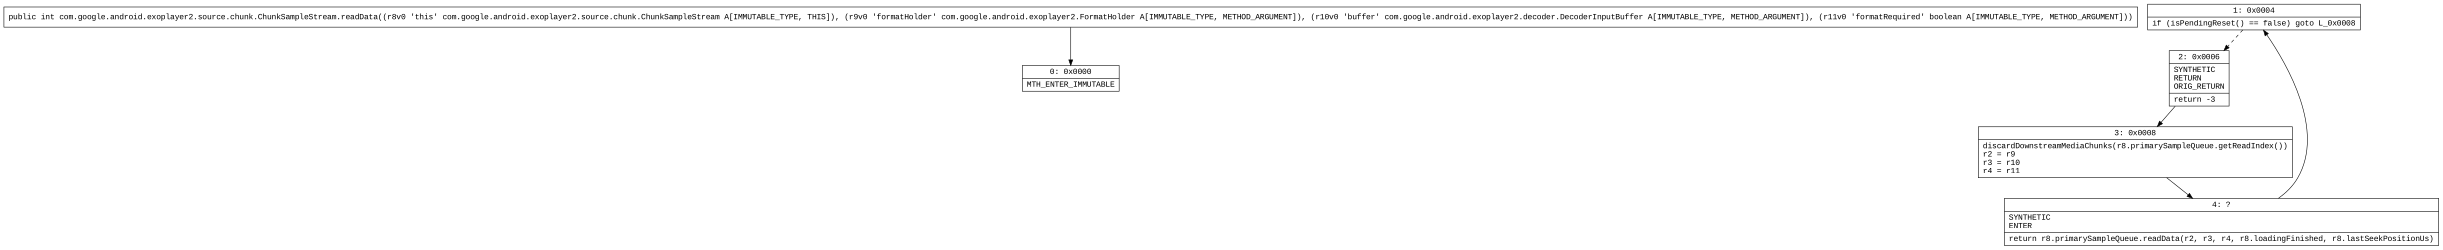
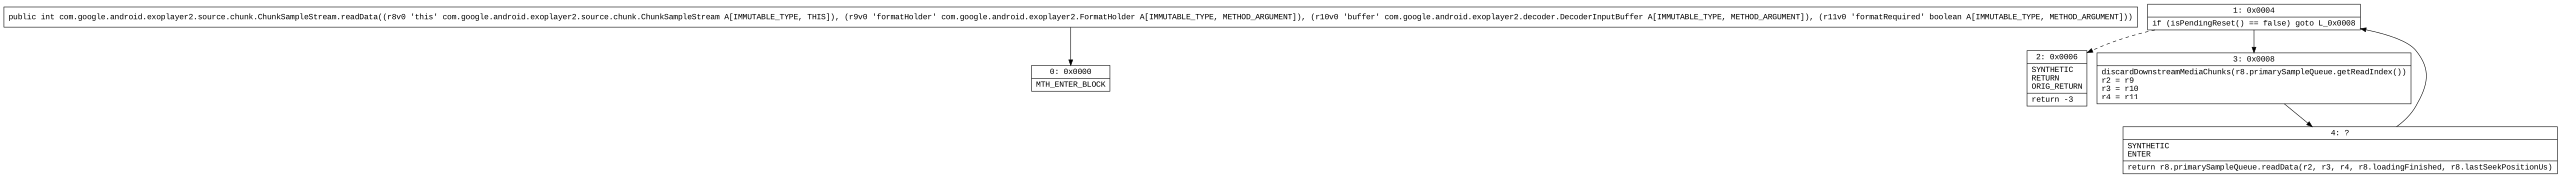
(1071, 85) -> (1071, 85)
(2168, 114) -> (2254, 39)
